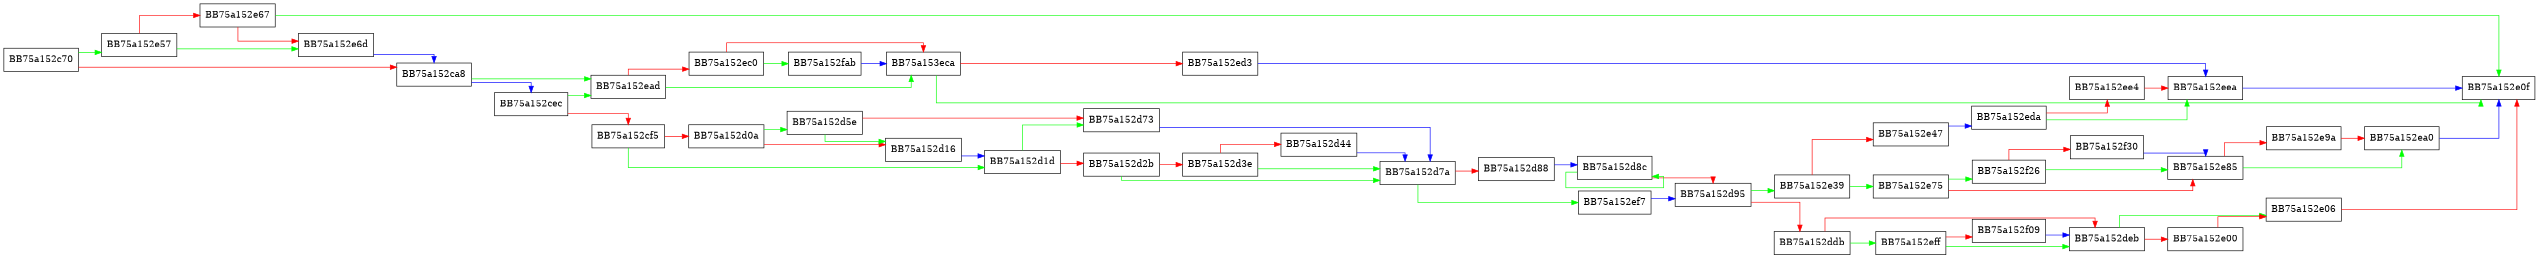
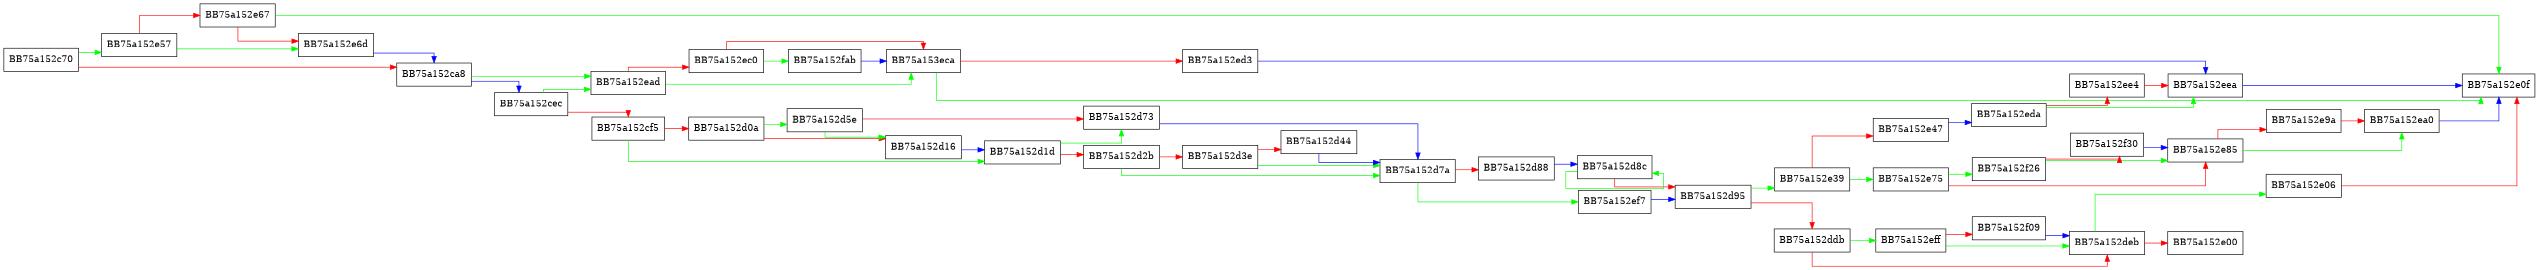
(2233, 217) -> none
